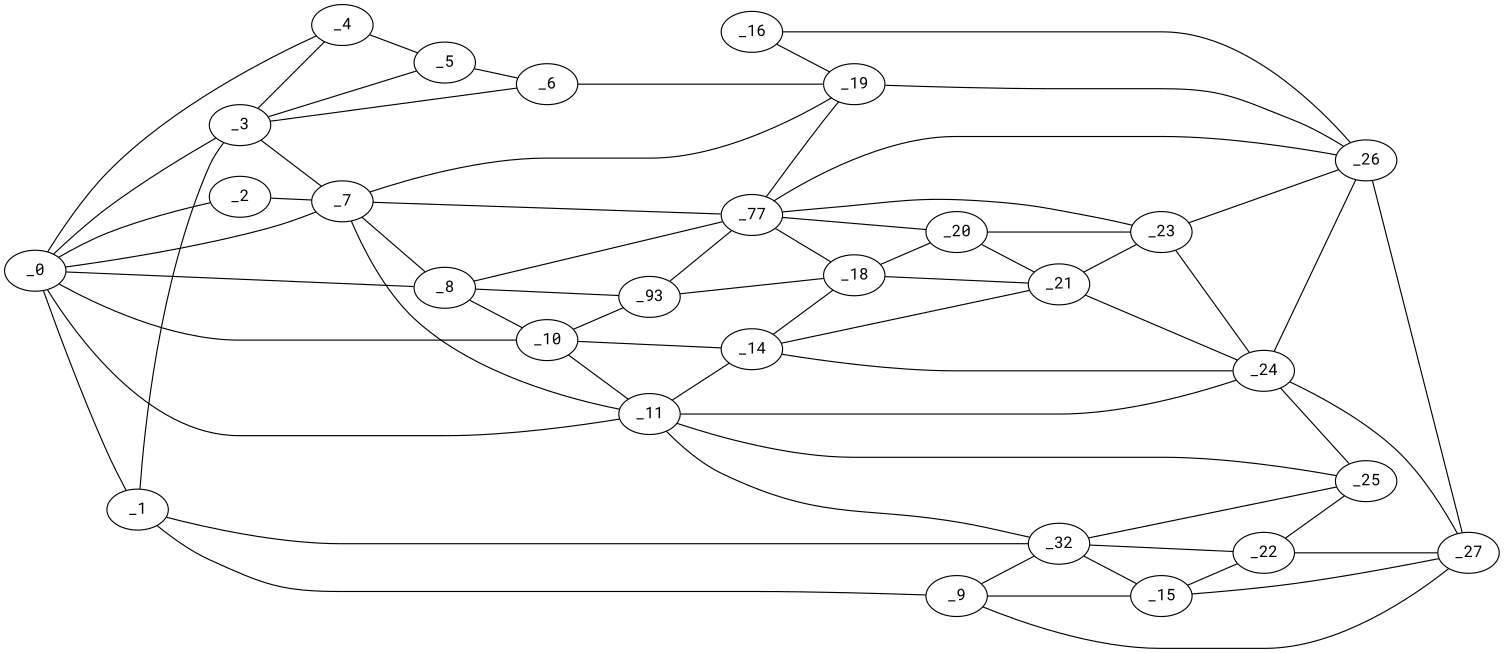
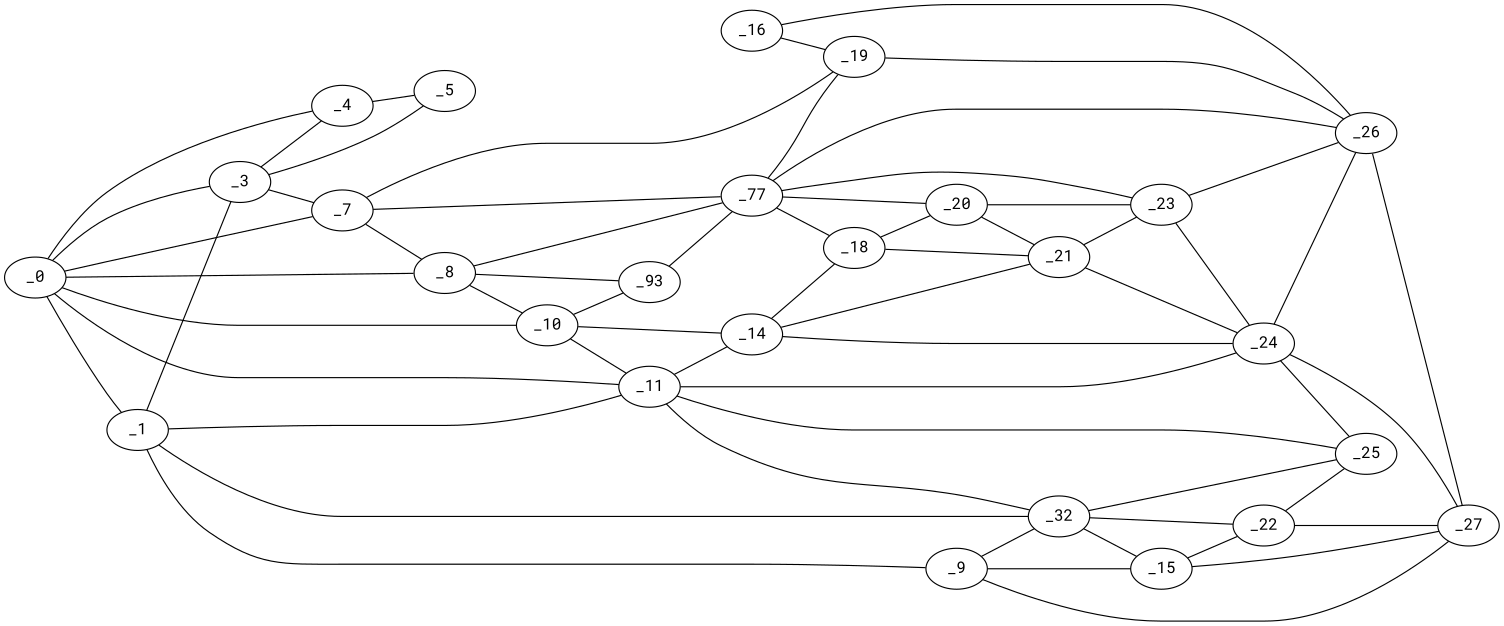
(547, 84) -> none
(240, 197) -> none
(752, 286) -> none
(459, 351) -> (397, 425)
